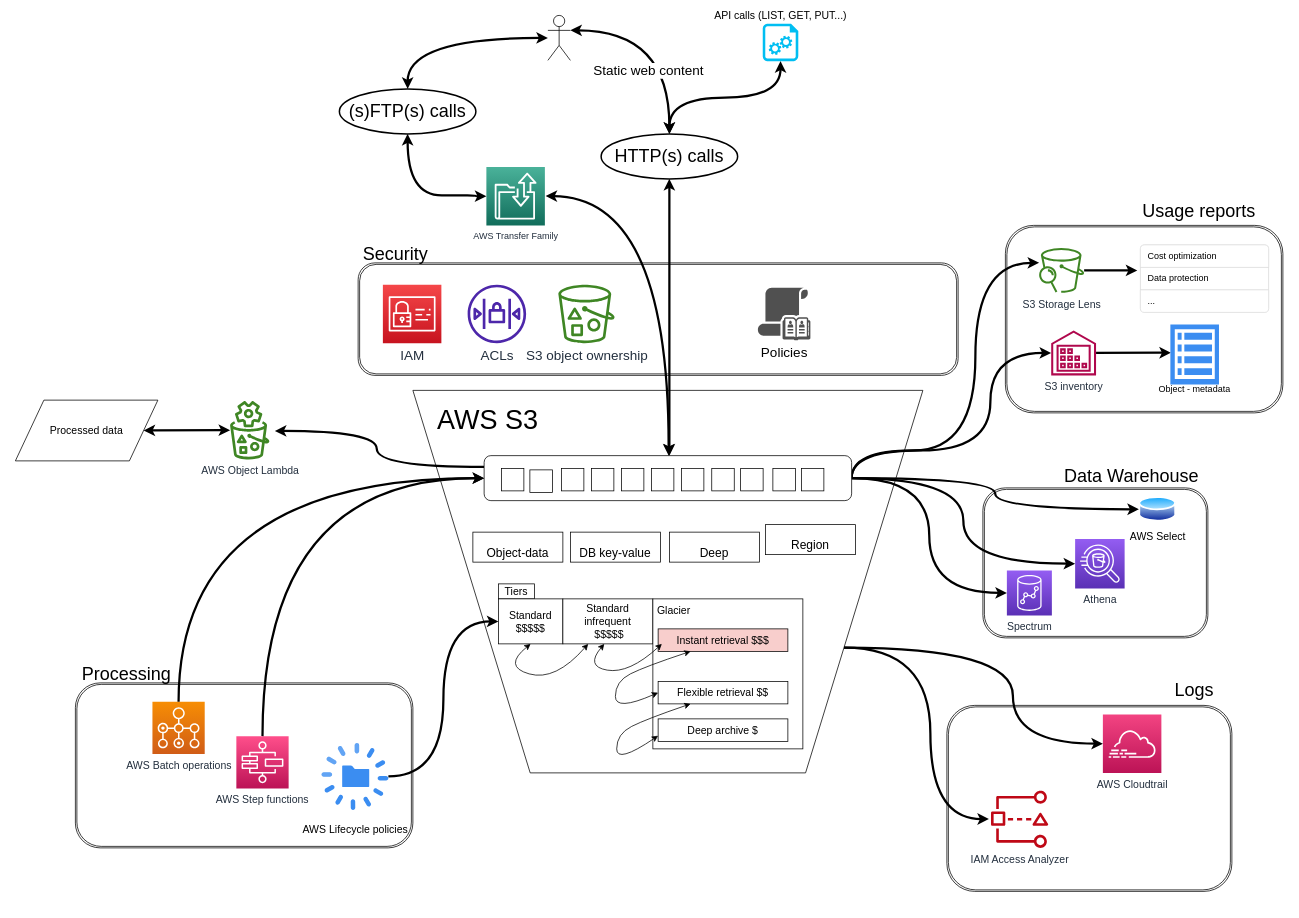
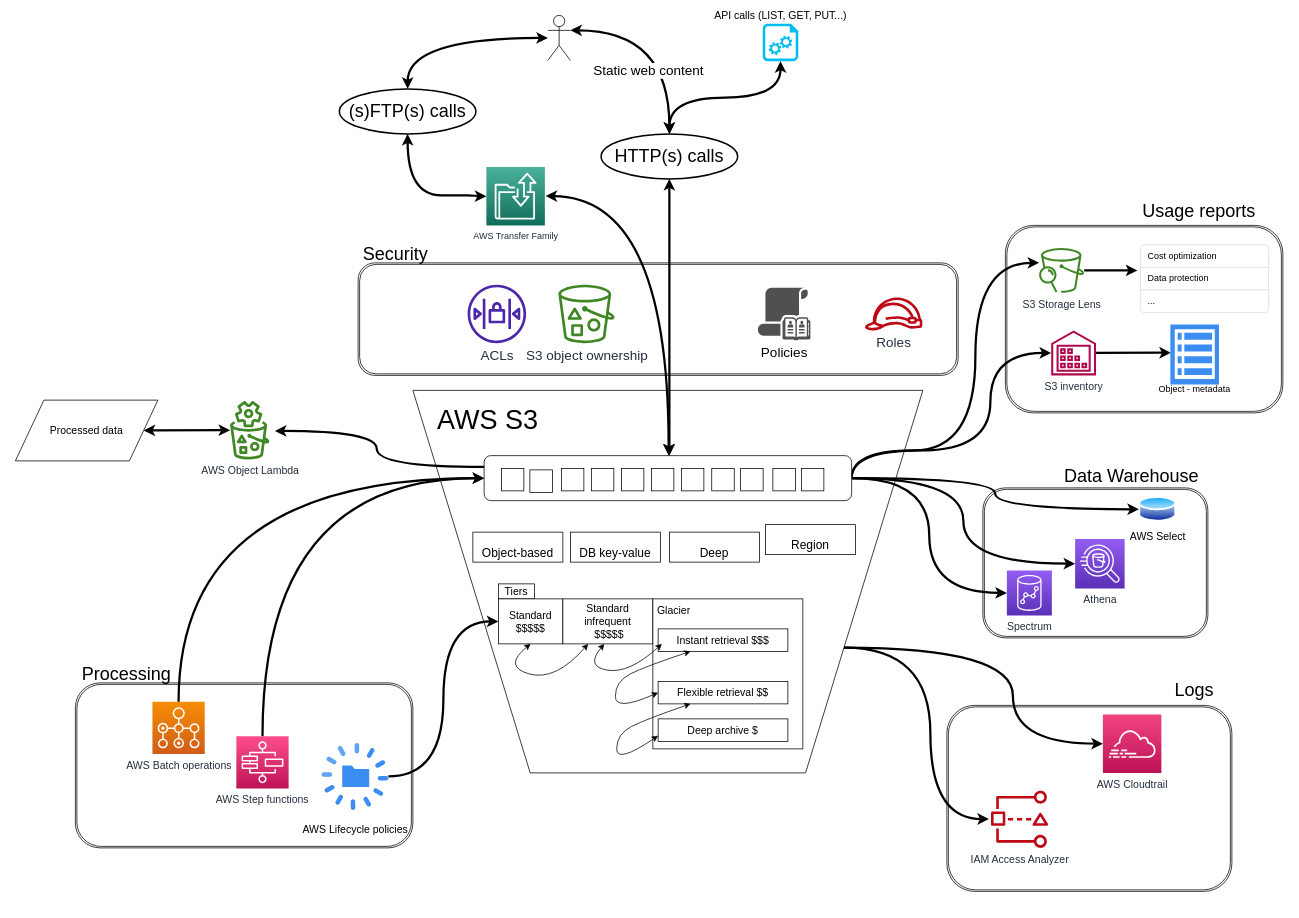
(412, 314) -> none
none -> (894, 314)
(518, 547) -> (518, 547)
(723, 640) -> (723, 640)
